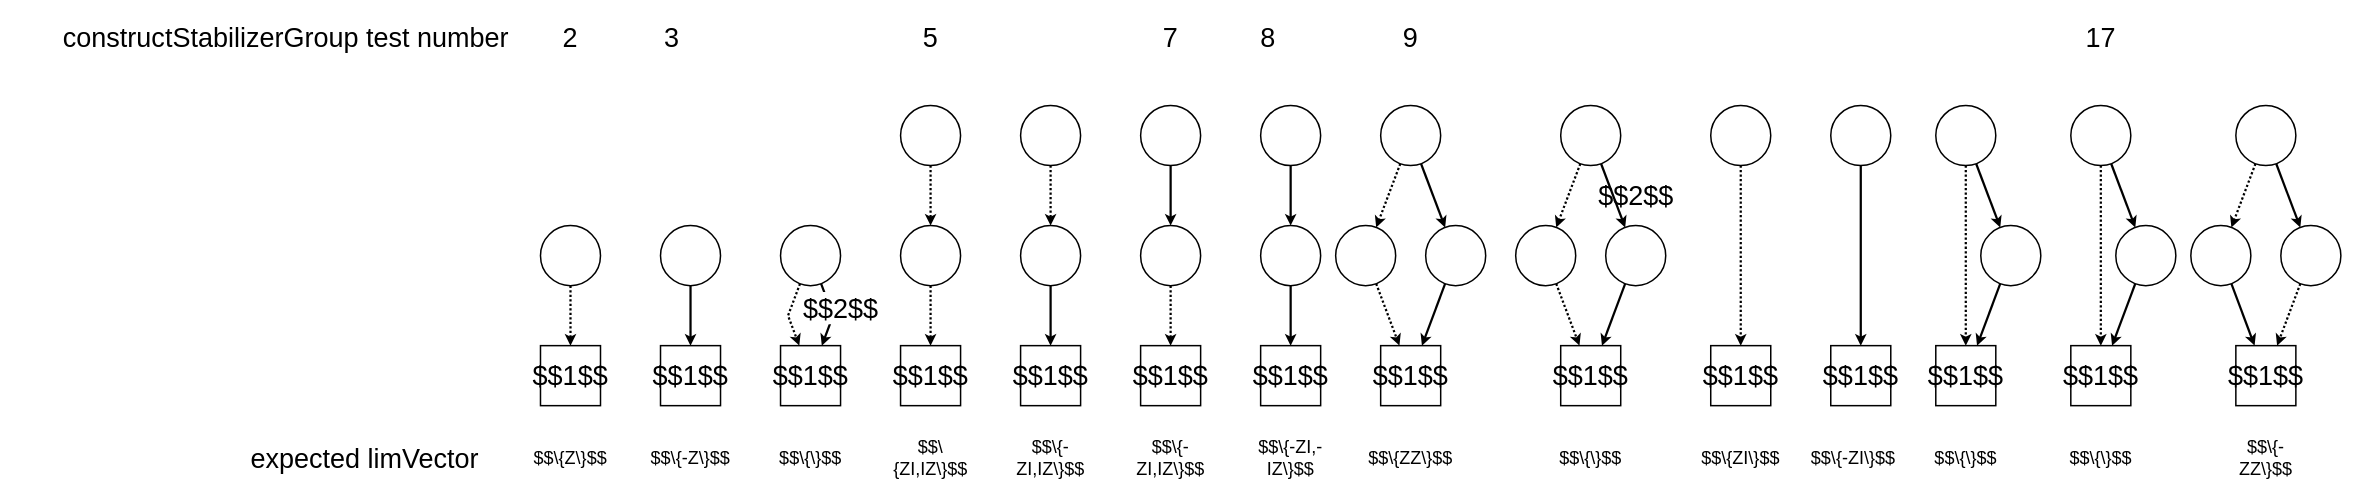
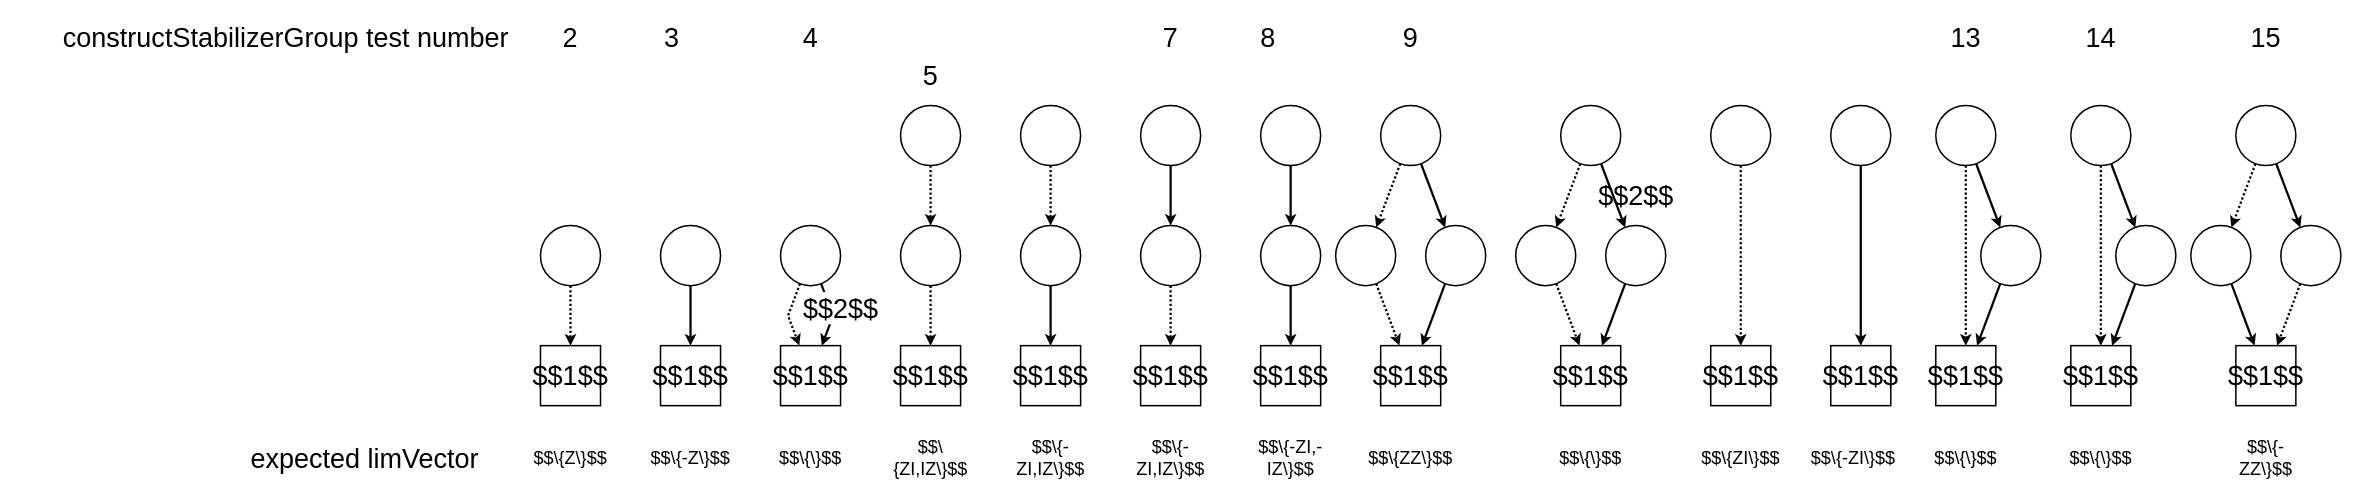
none -> (810, 38)
(930, 38) -> (930, 75)
none -> (1965, 38)
(2100, 38) -> (2100, 38)
none -> (2265, 38)
